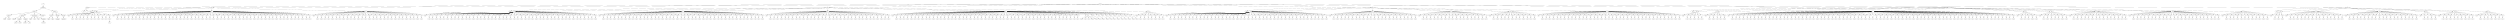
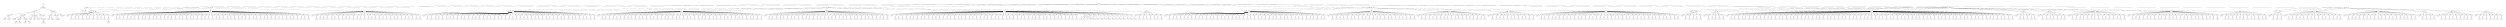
(64, 19) -> none
